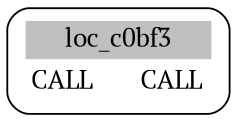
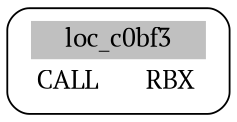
(117, 81) -> (117, 81)
